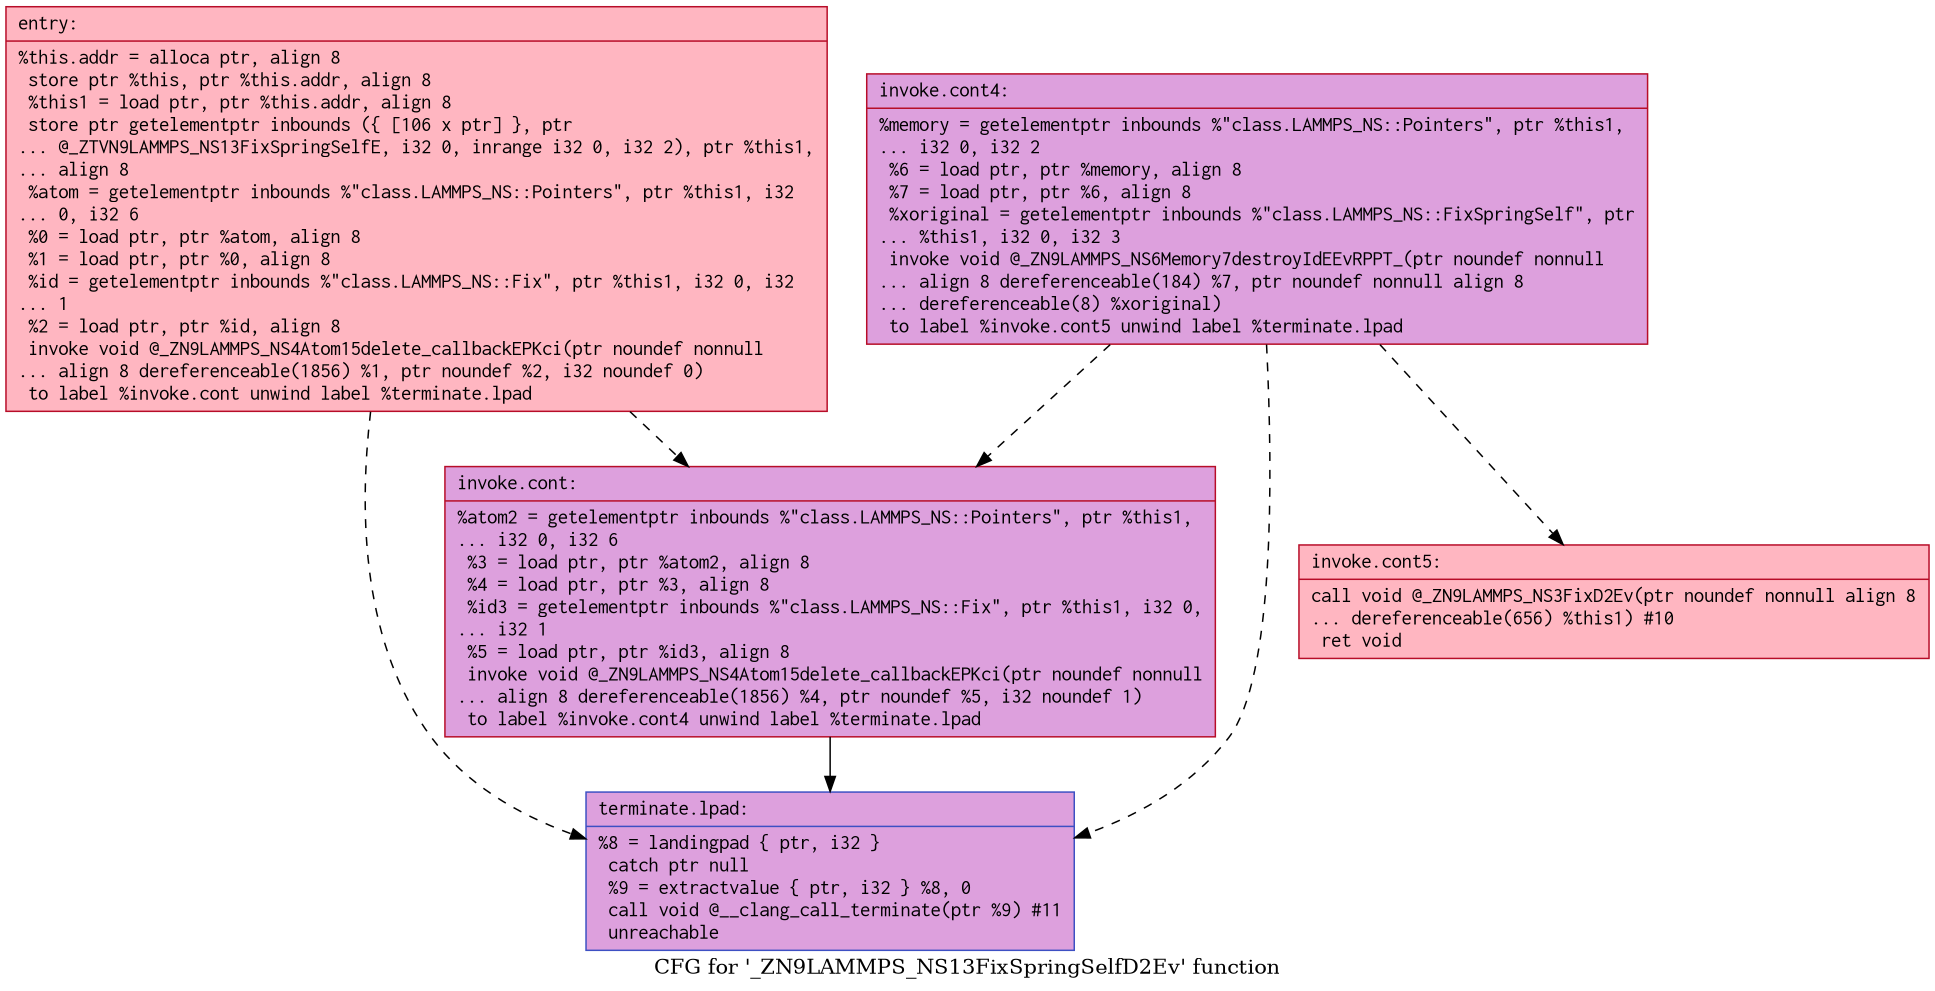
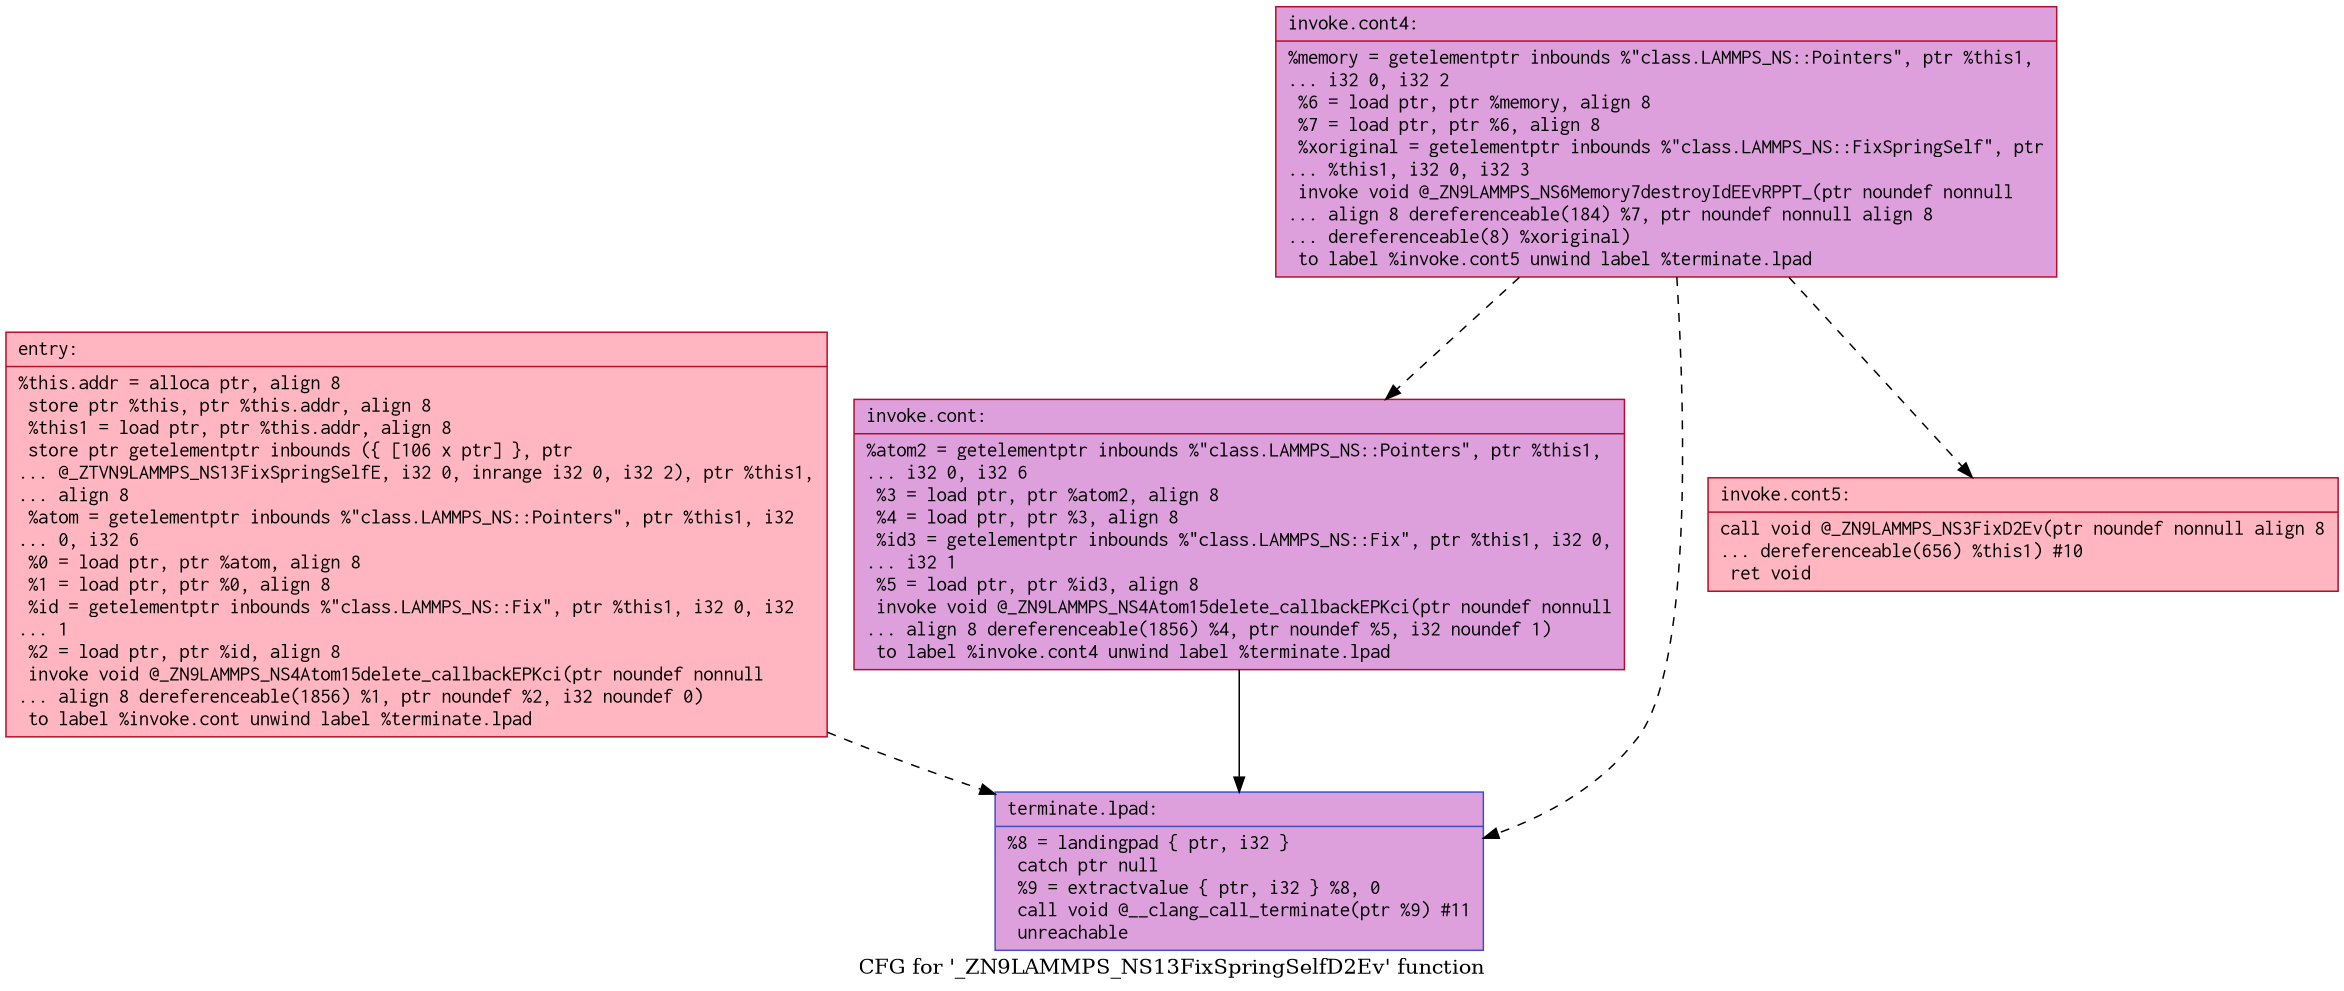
(654, 434) -> none
